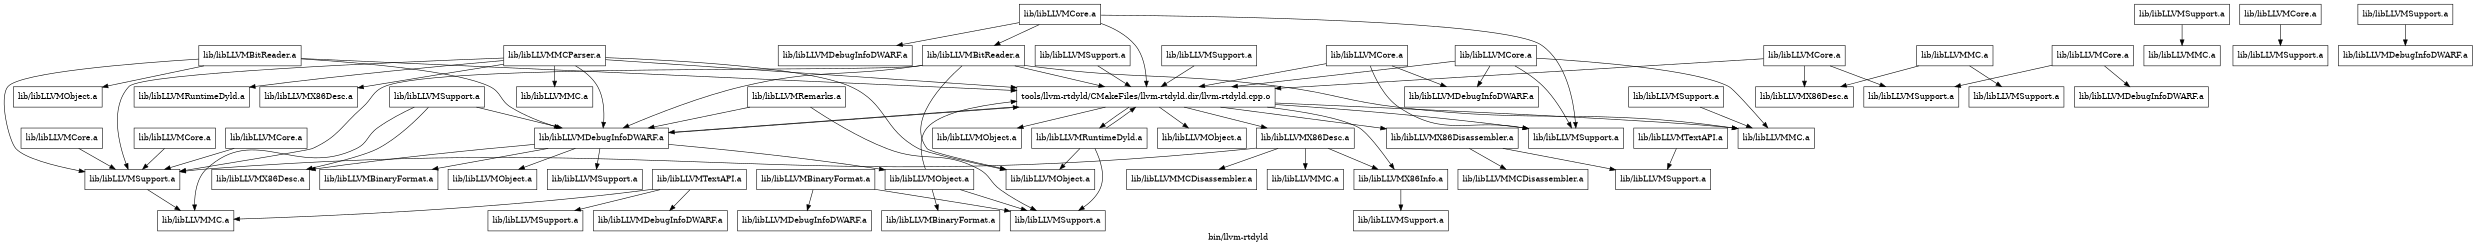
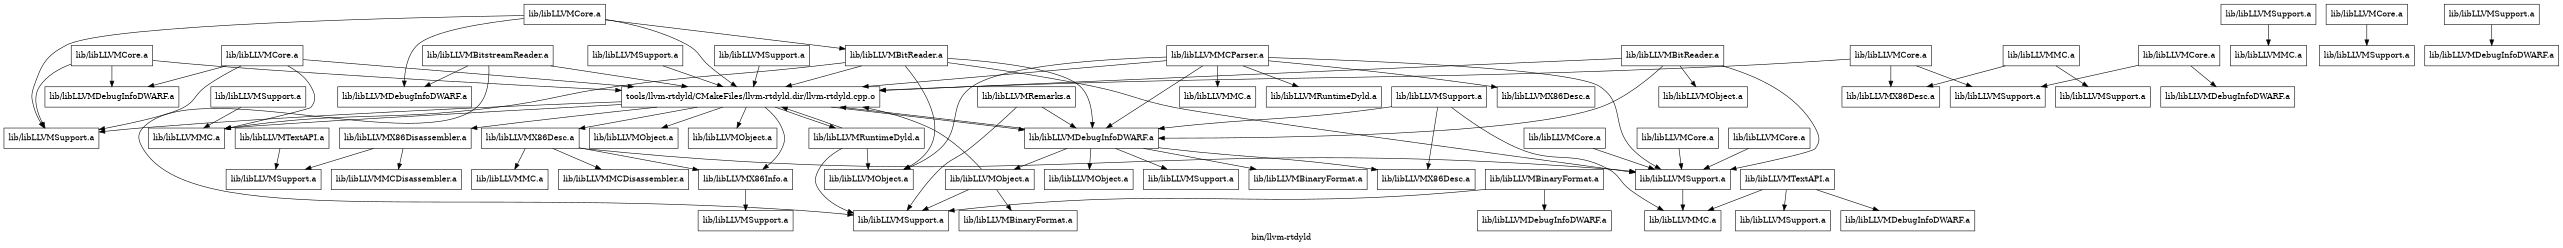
none -> (488, 56)
